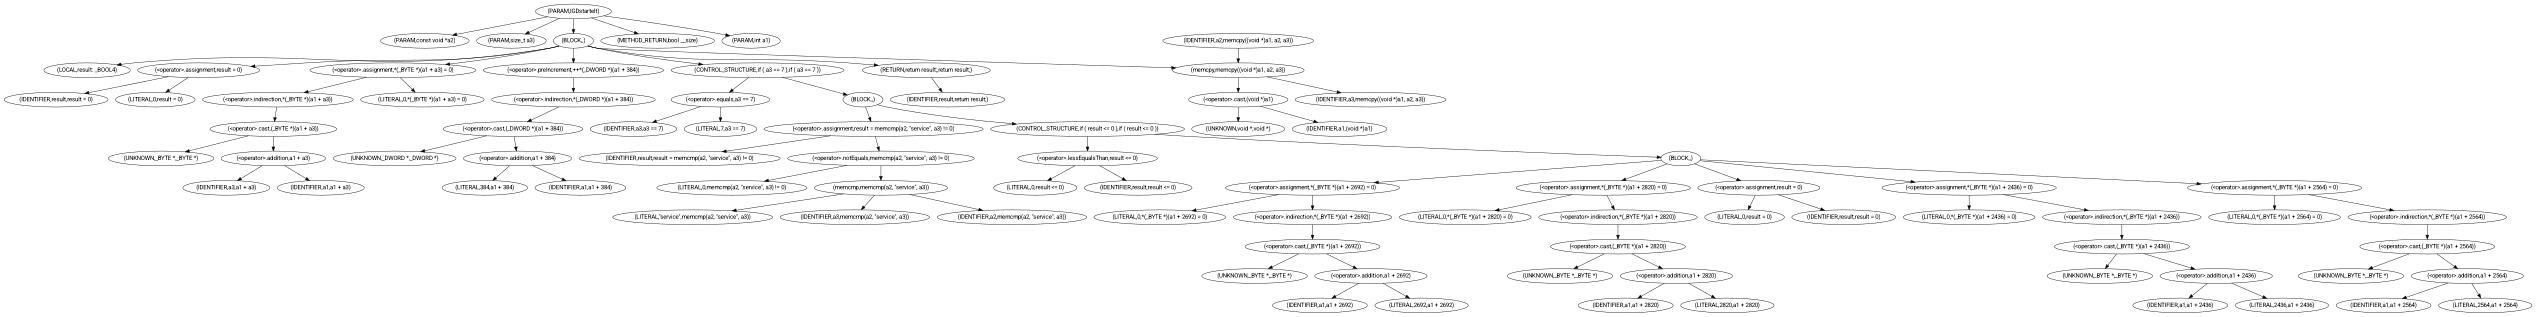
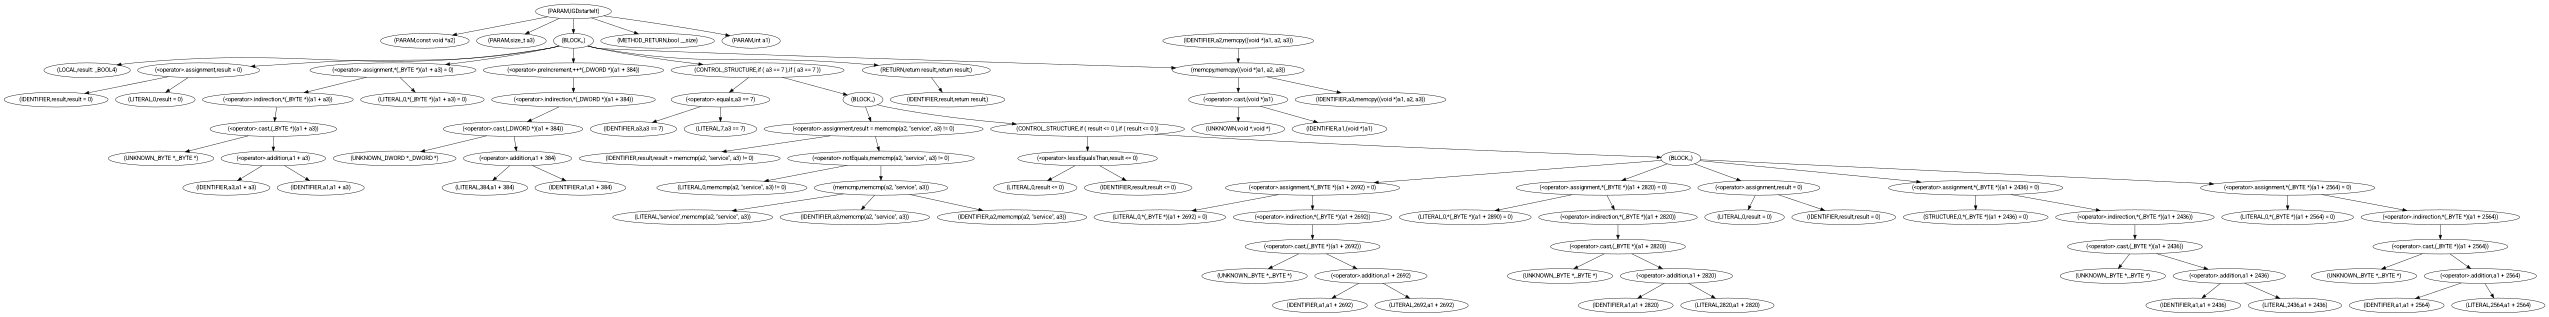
(1465, 217) -> (1465, 217)
(1969, 217) -> (1976, 217)
